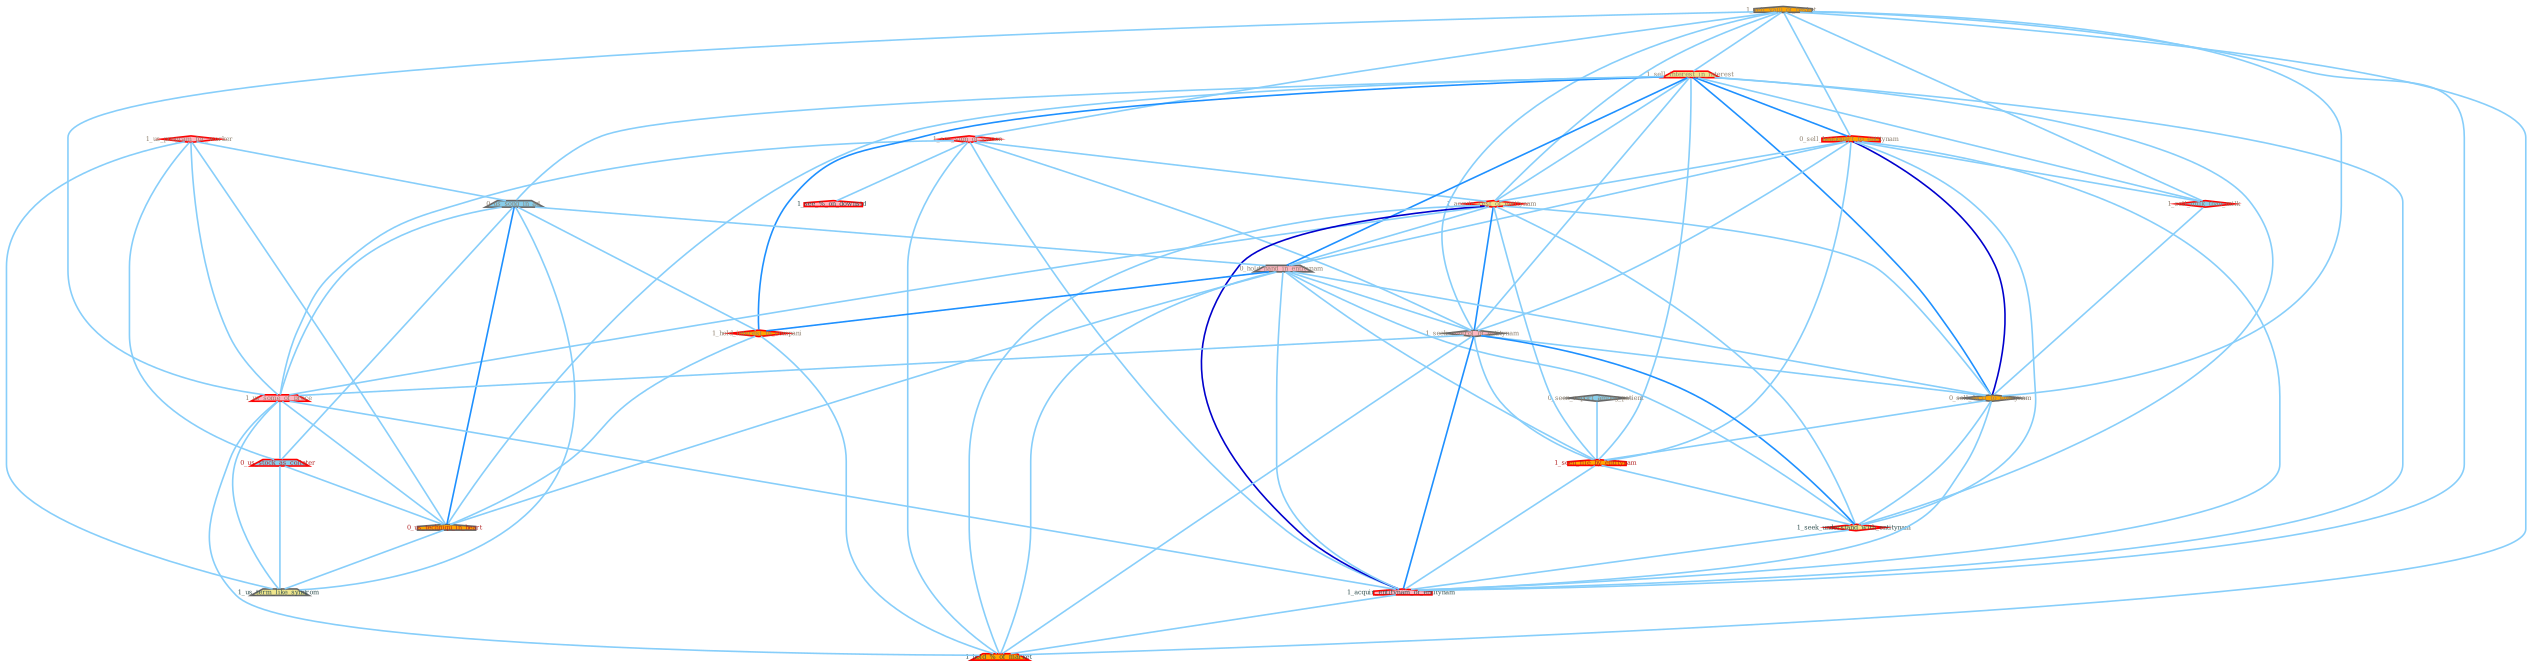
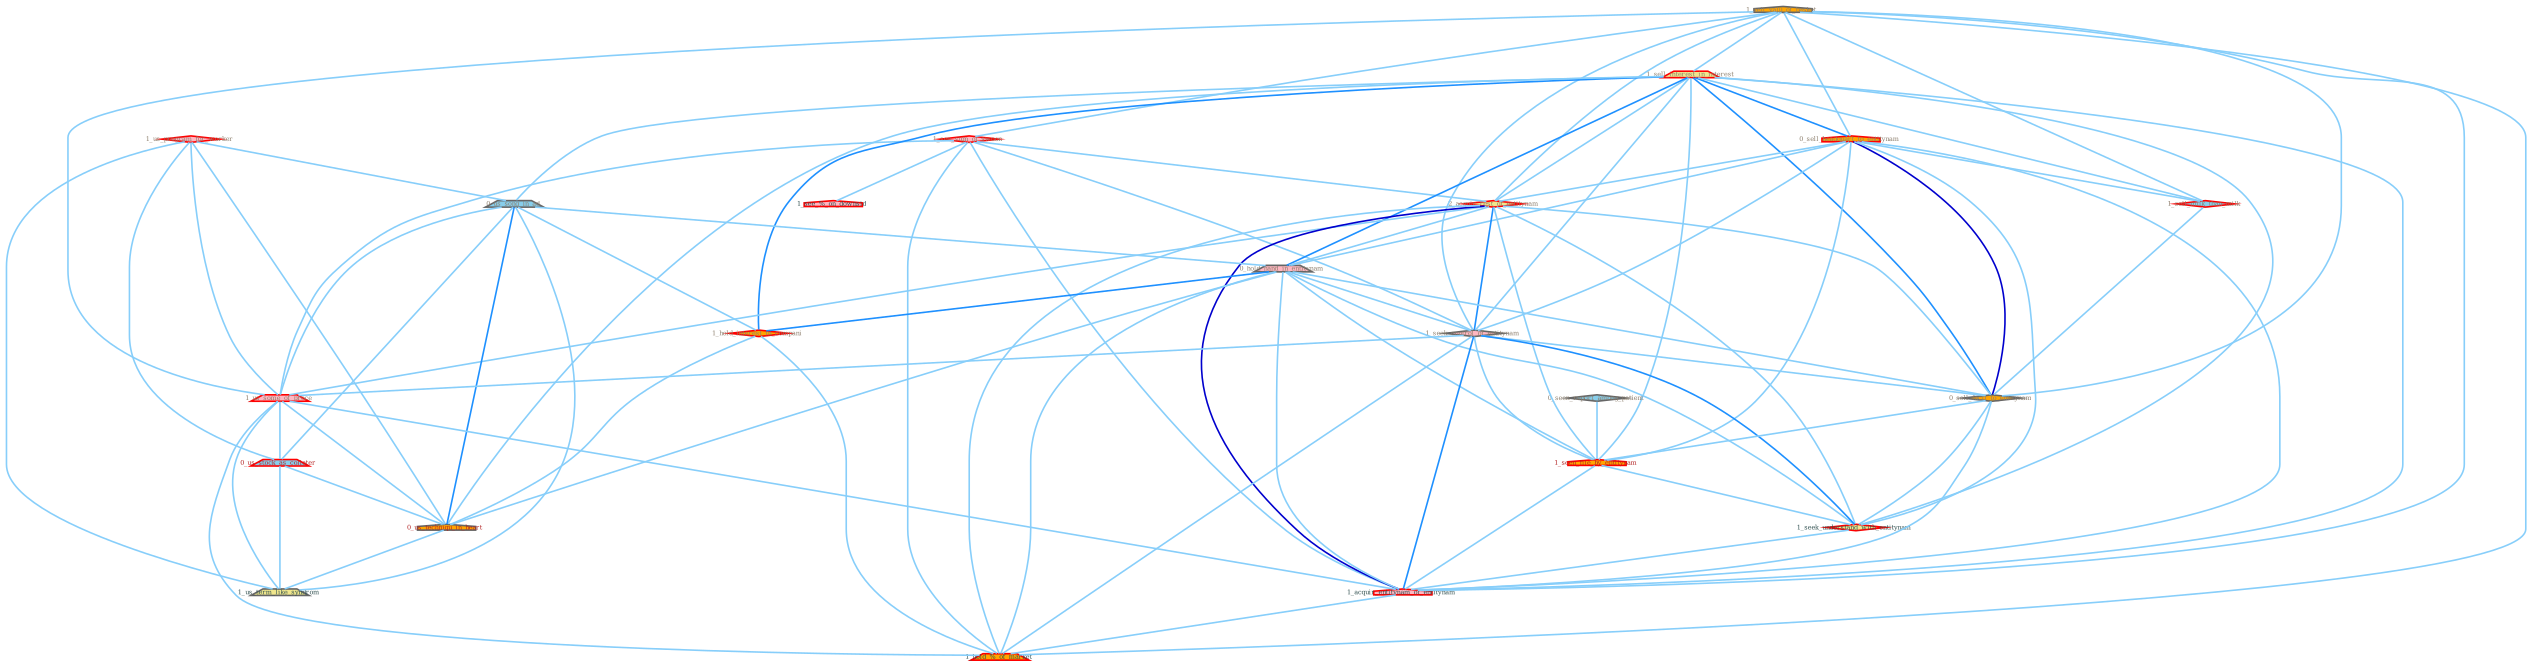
(1493, 204) -> (1493, 204)
